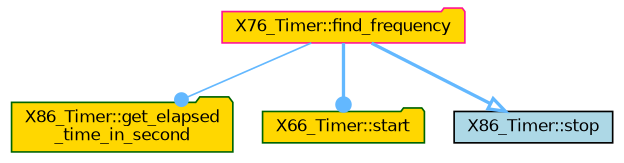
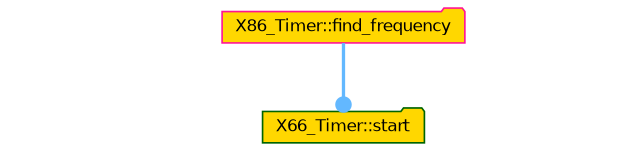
(343, 27) -> (343, 27)
(122, 127) -> none
(533, 127) -> none
